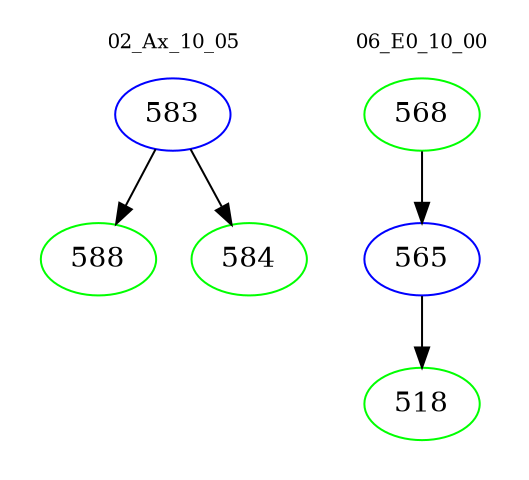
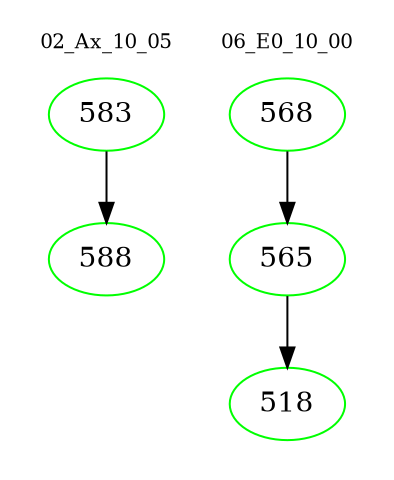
(173, 115) -> (107, 115)
(249, 259) -> none
(422, 259) -> (287, 259)
